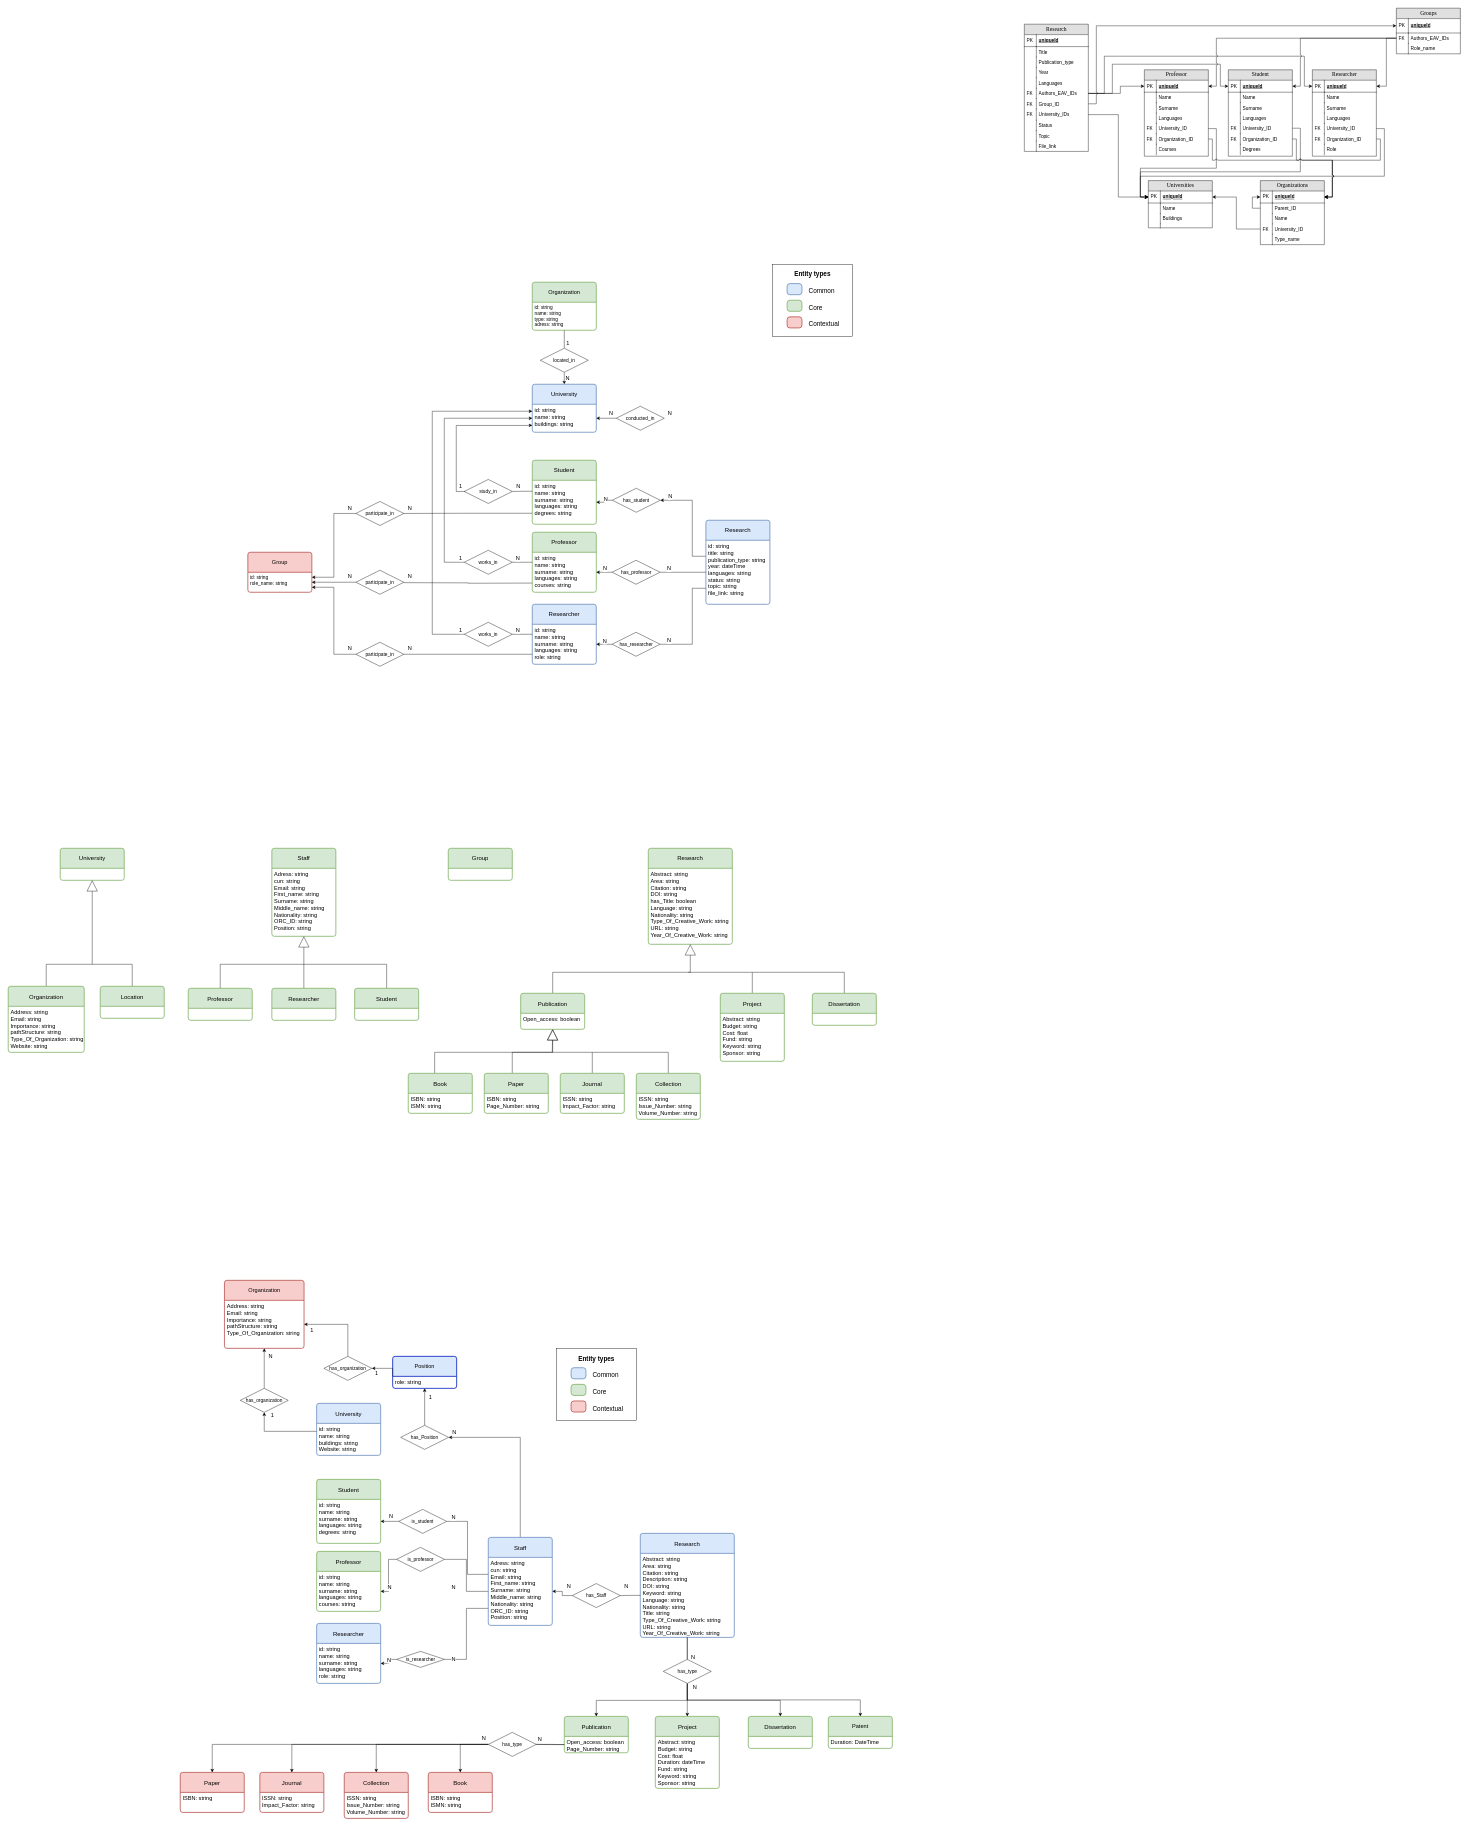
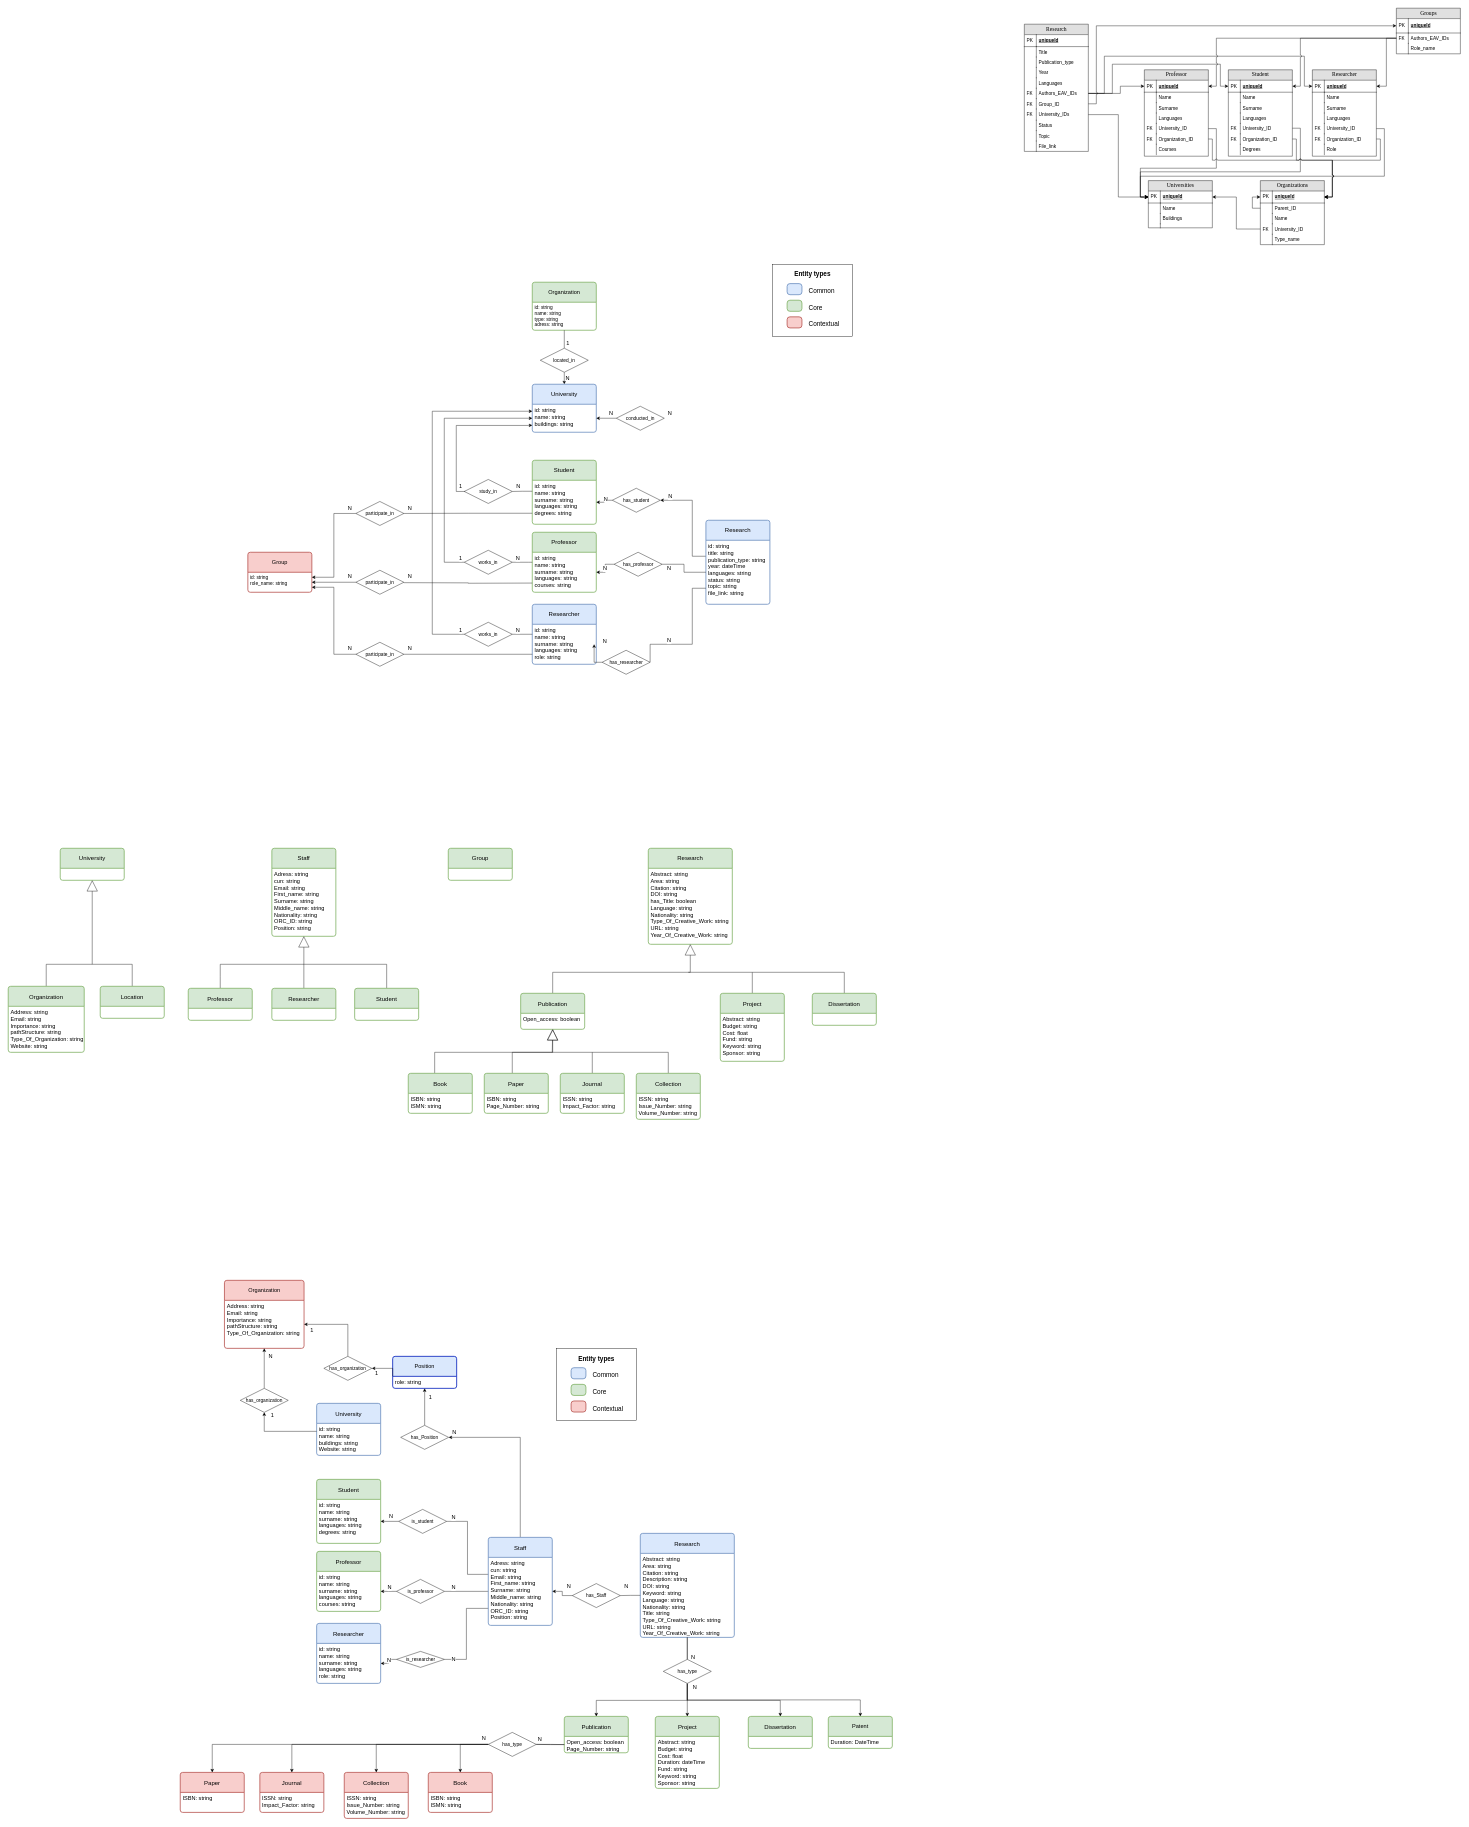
(636, 572) -> (638, 564)
(636, 644) -> (626, 662)
(420, 1559) -> (420, 1591)
